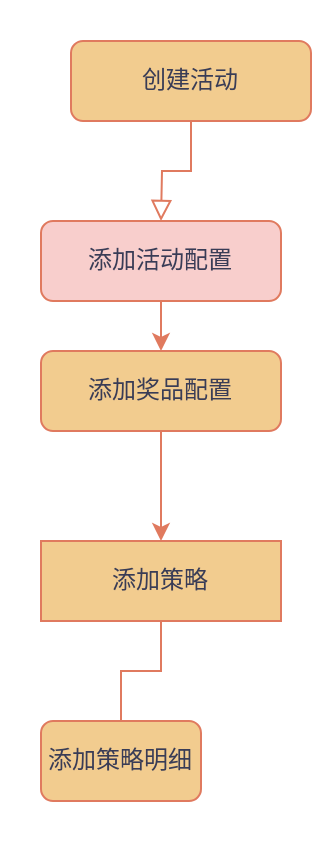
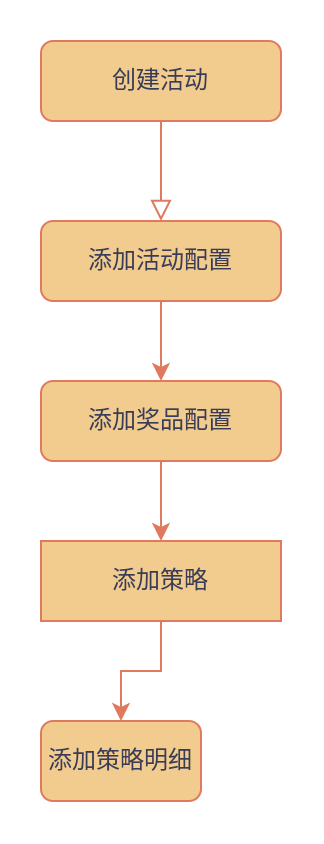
(191, 81) -> (161, 81)
(161, 261) -> (161, 261)
(161, 391) -> (161, 421)
(121, 711) -> (121, 706)
